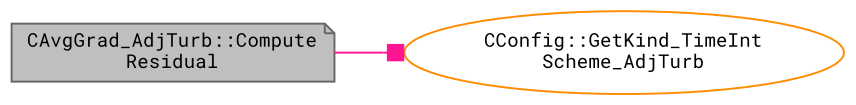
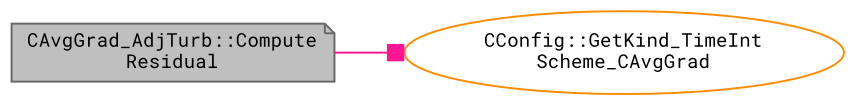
(624, 53) -> (624, 53)
